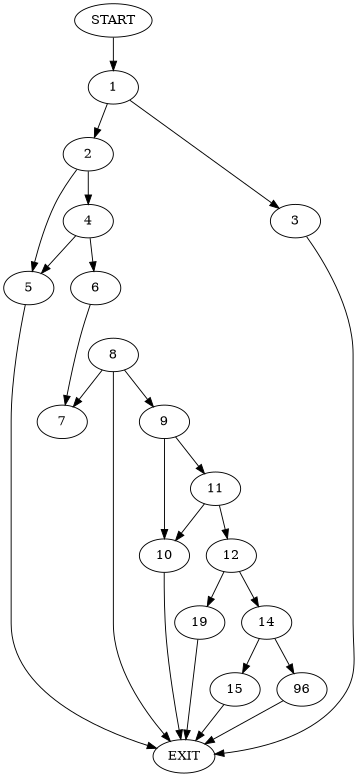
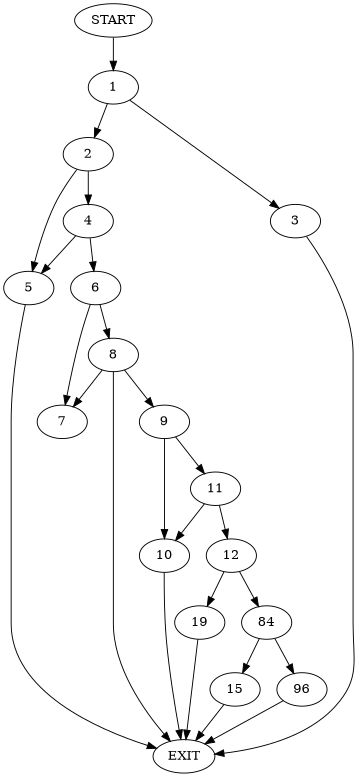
none -> (103, 317)
(267, 623) -> (267, 623)
